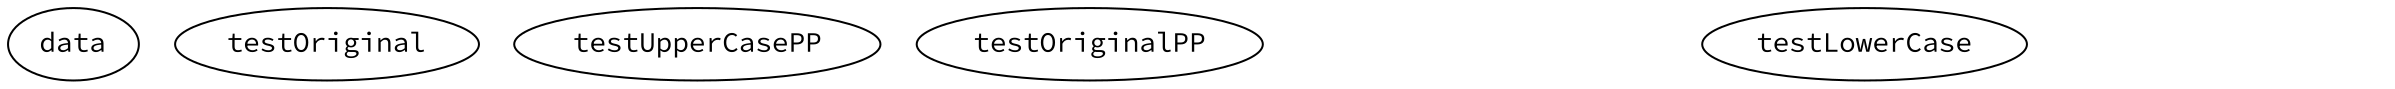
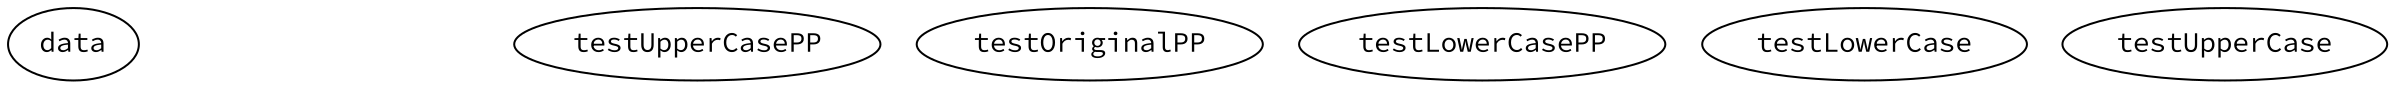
(327, 44) -> none
none -> (1482, 44)
none -> (2225, 44)
